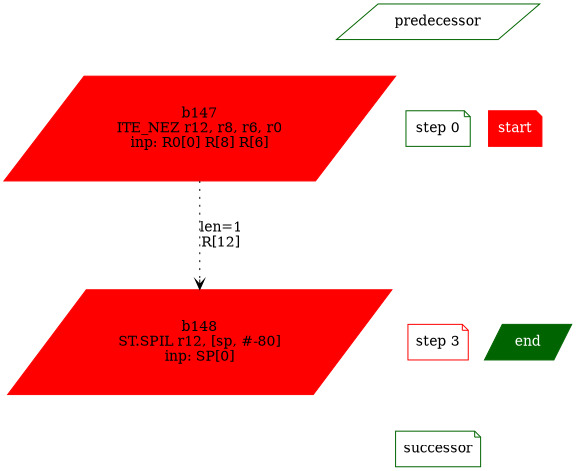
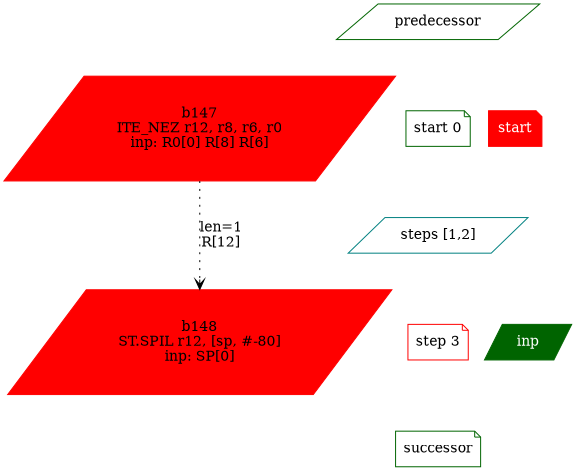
(438, 129) -> (438, 129)
none -> (438, 235)
(528, 342) -> (528, 342)
